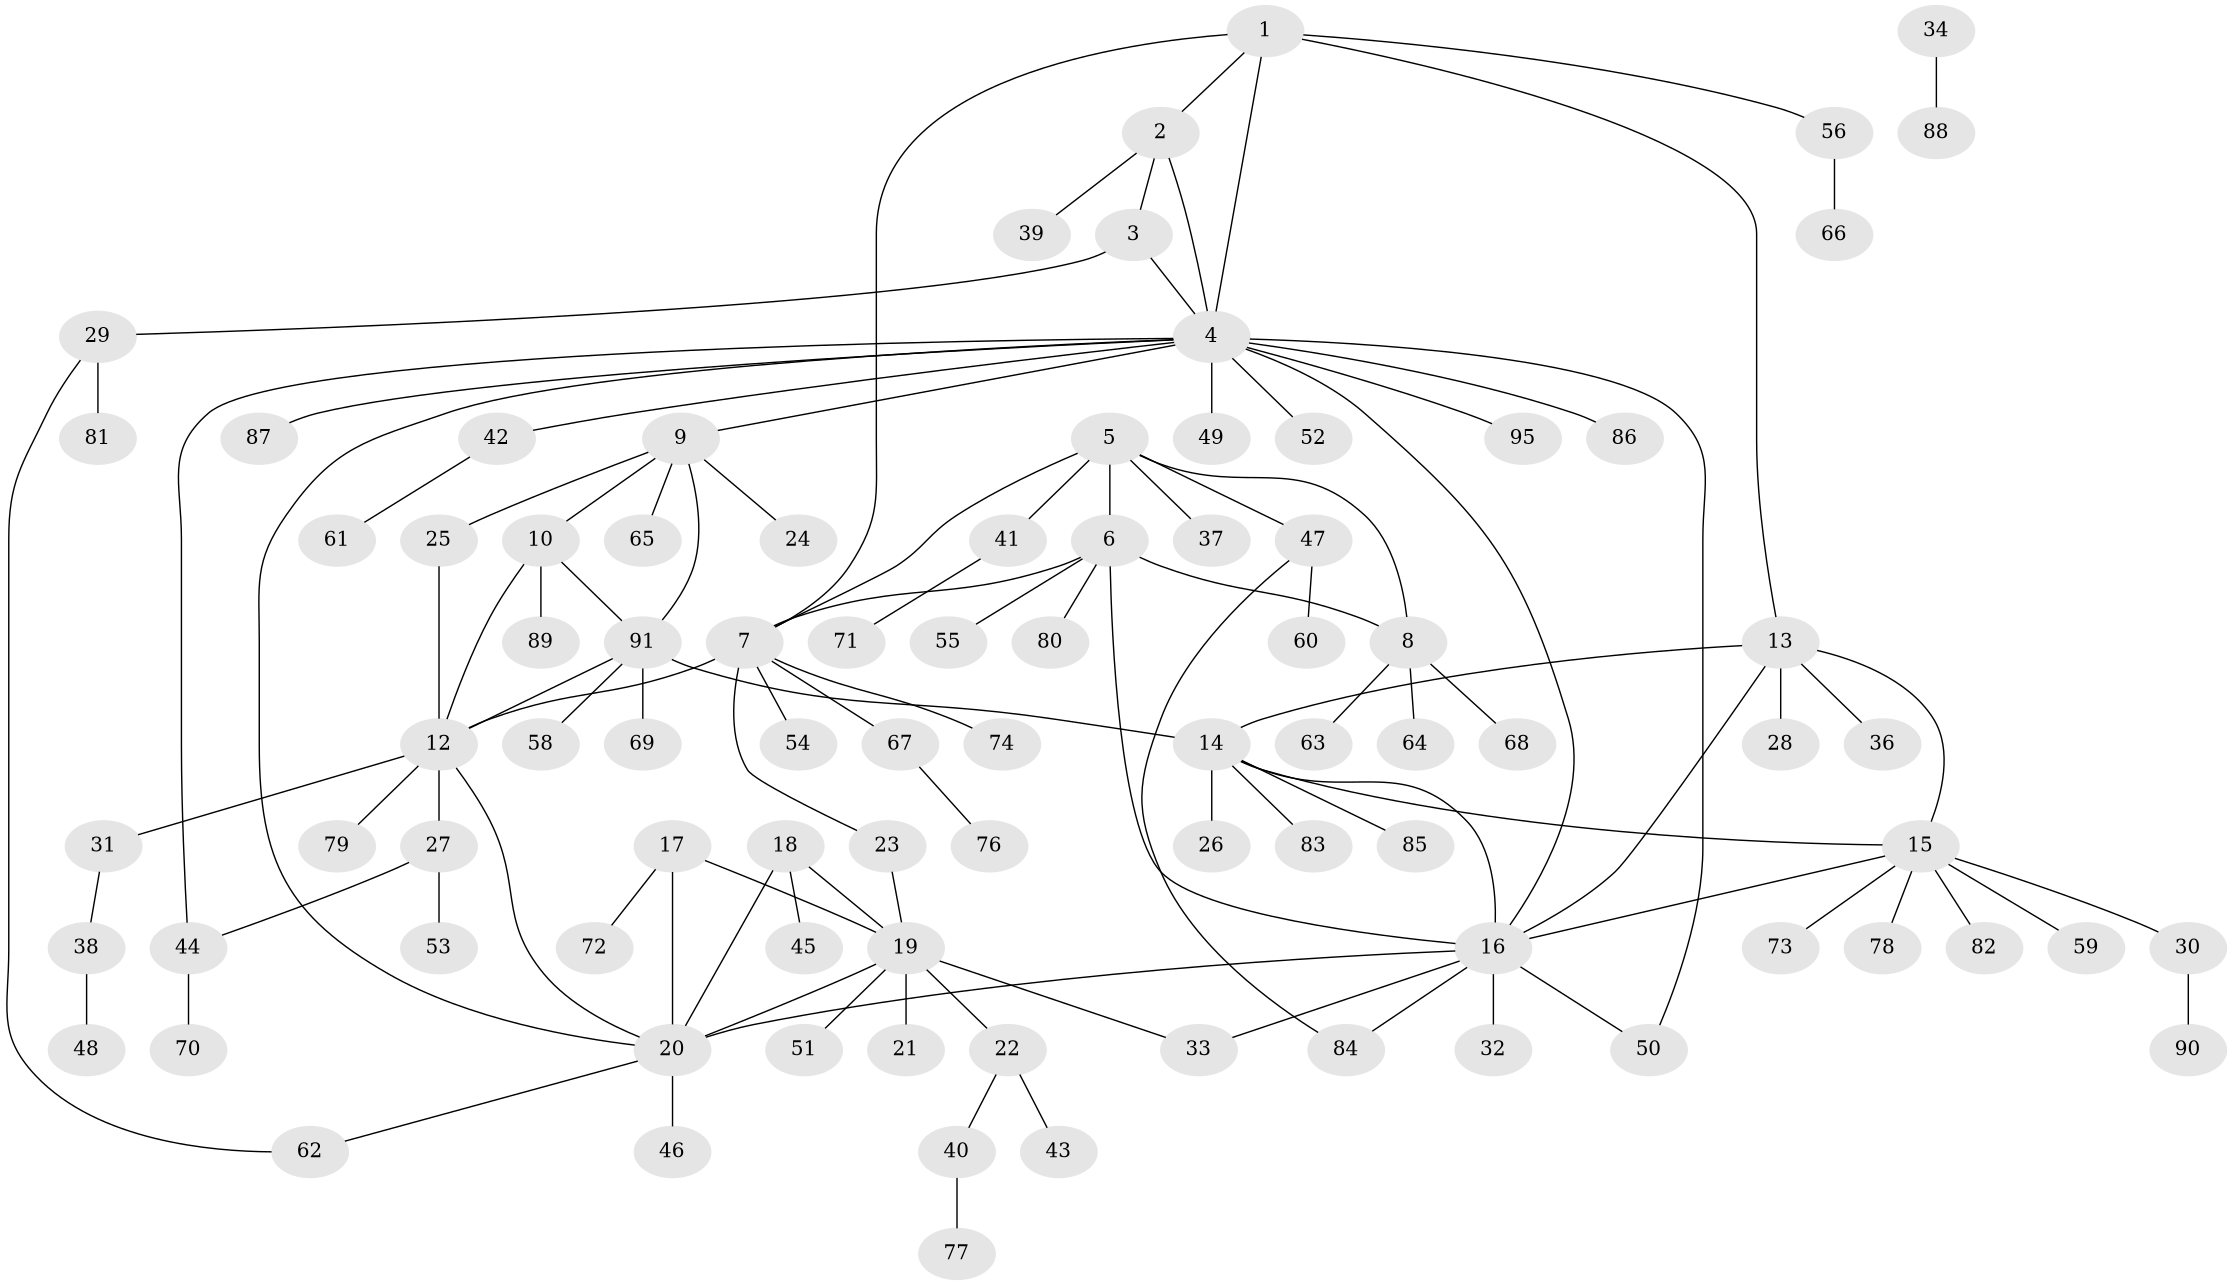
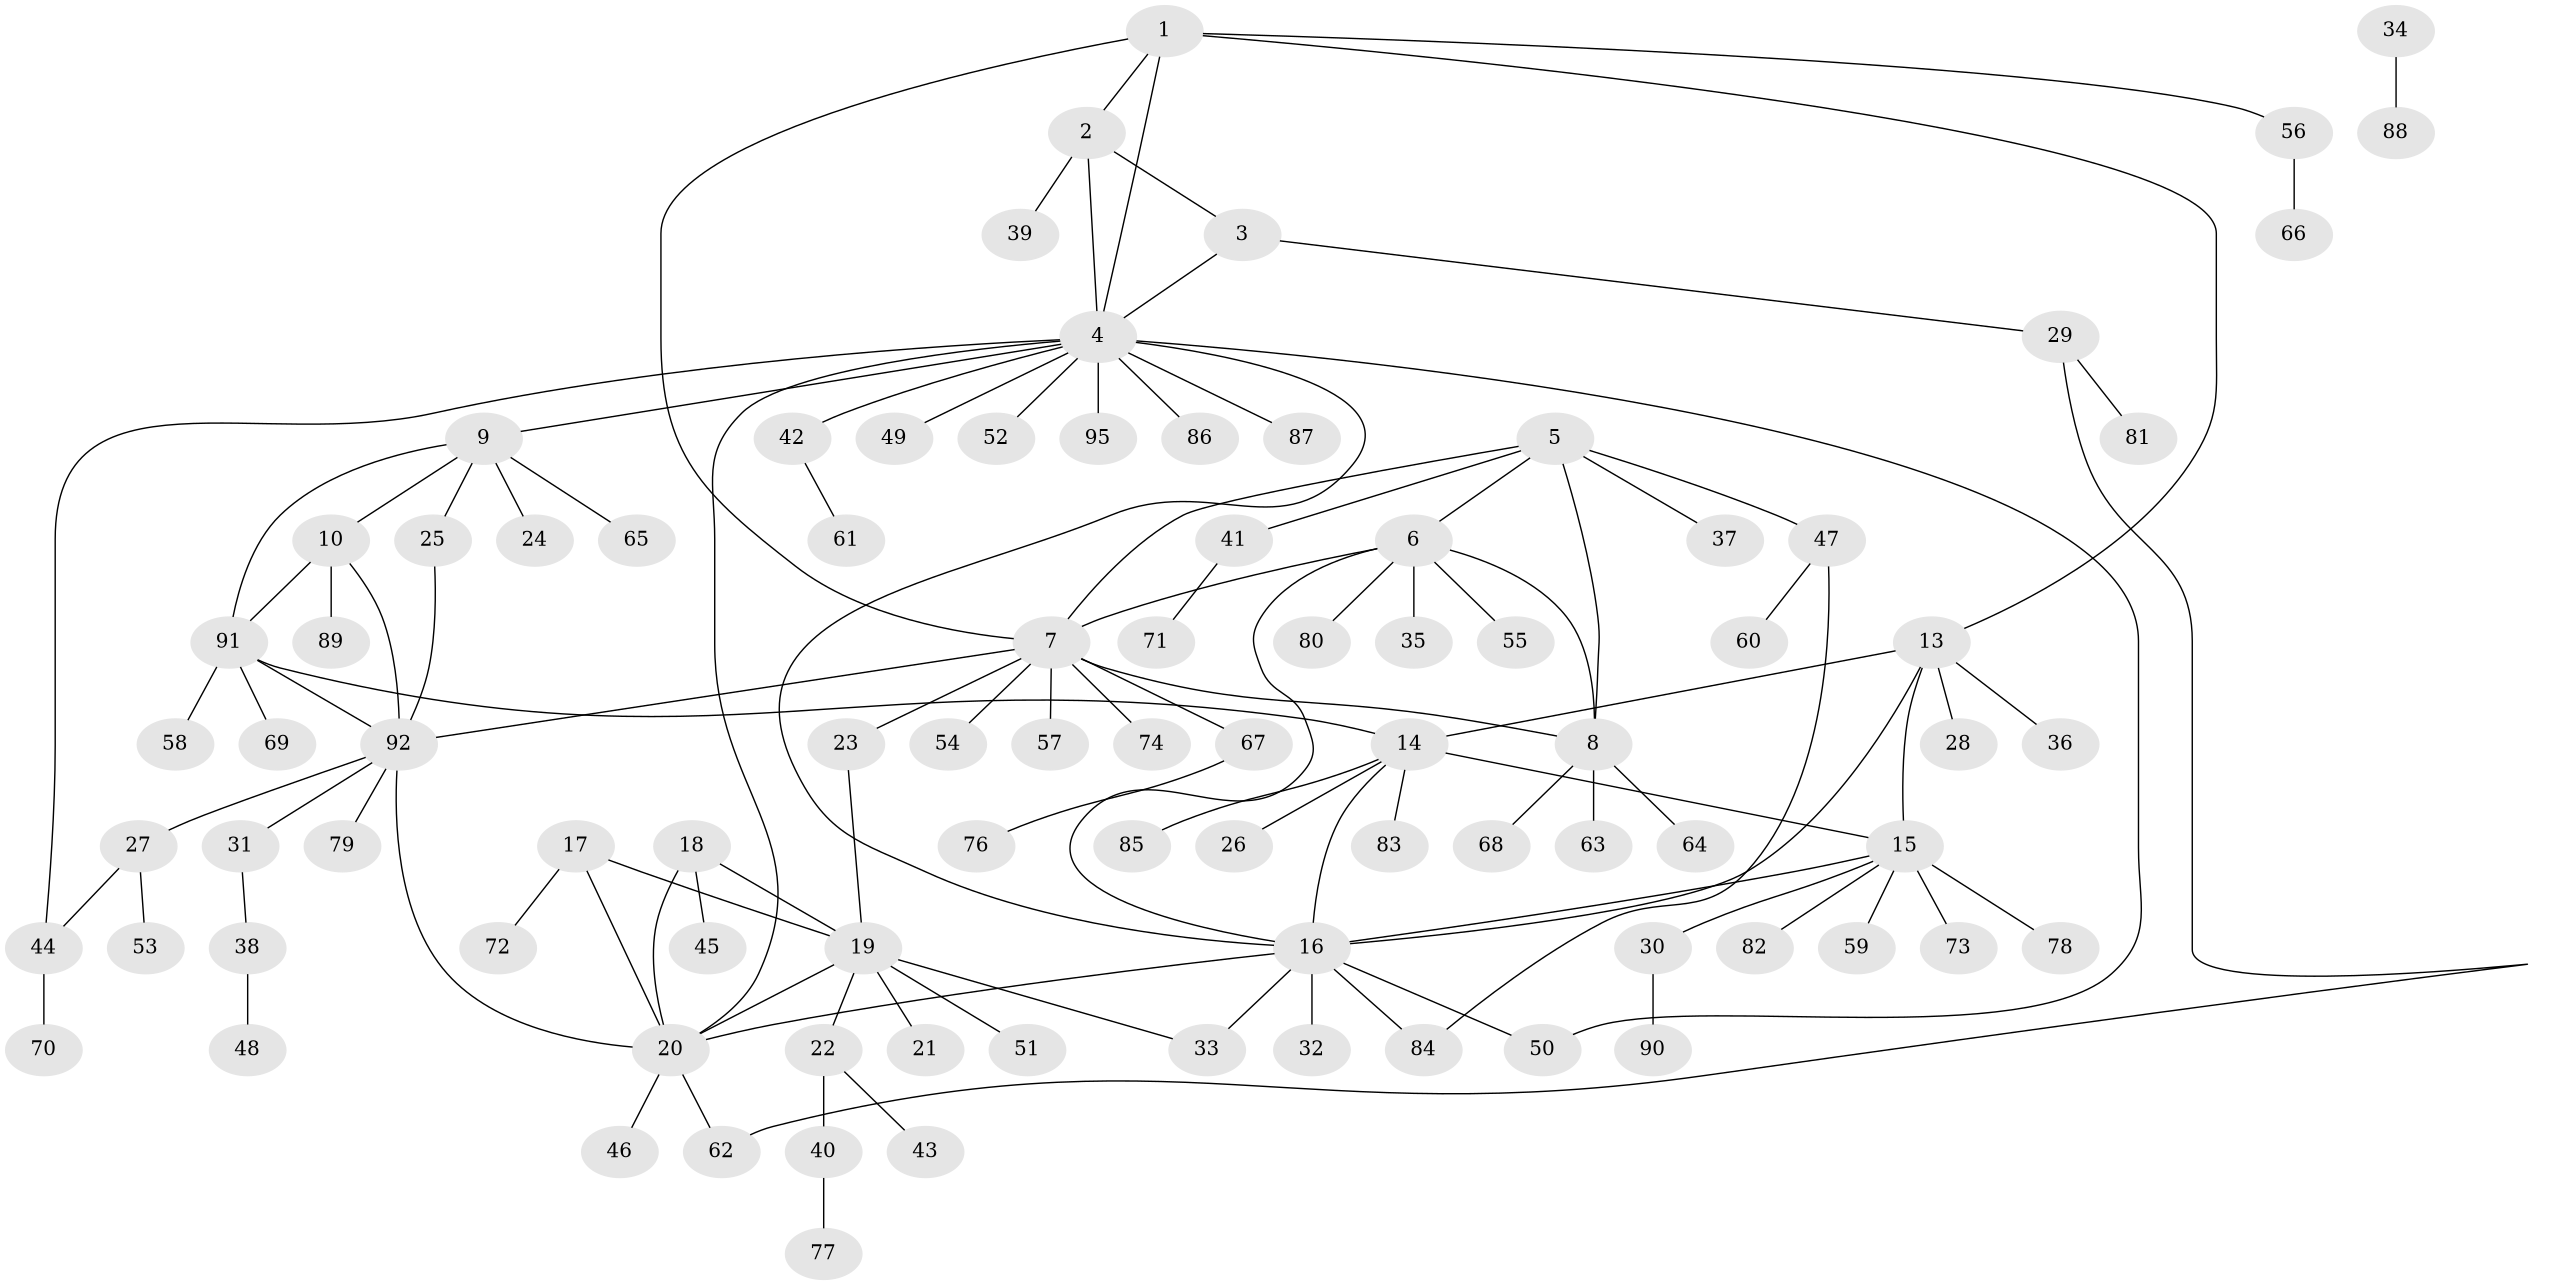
none -> (1414, 643)
none -> (1318, 703)
(439, 744) -> (399, 744)
none -> (1050, 744)
